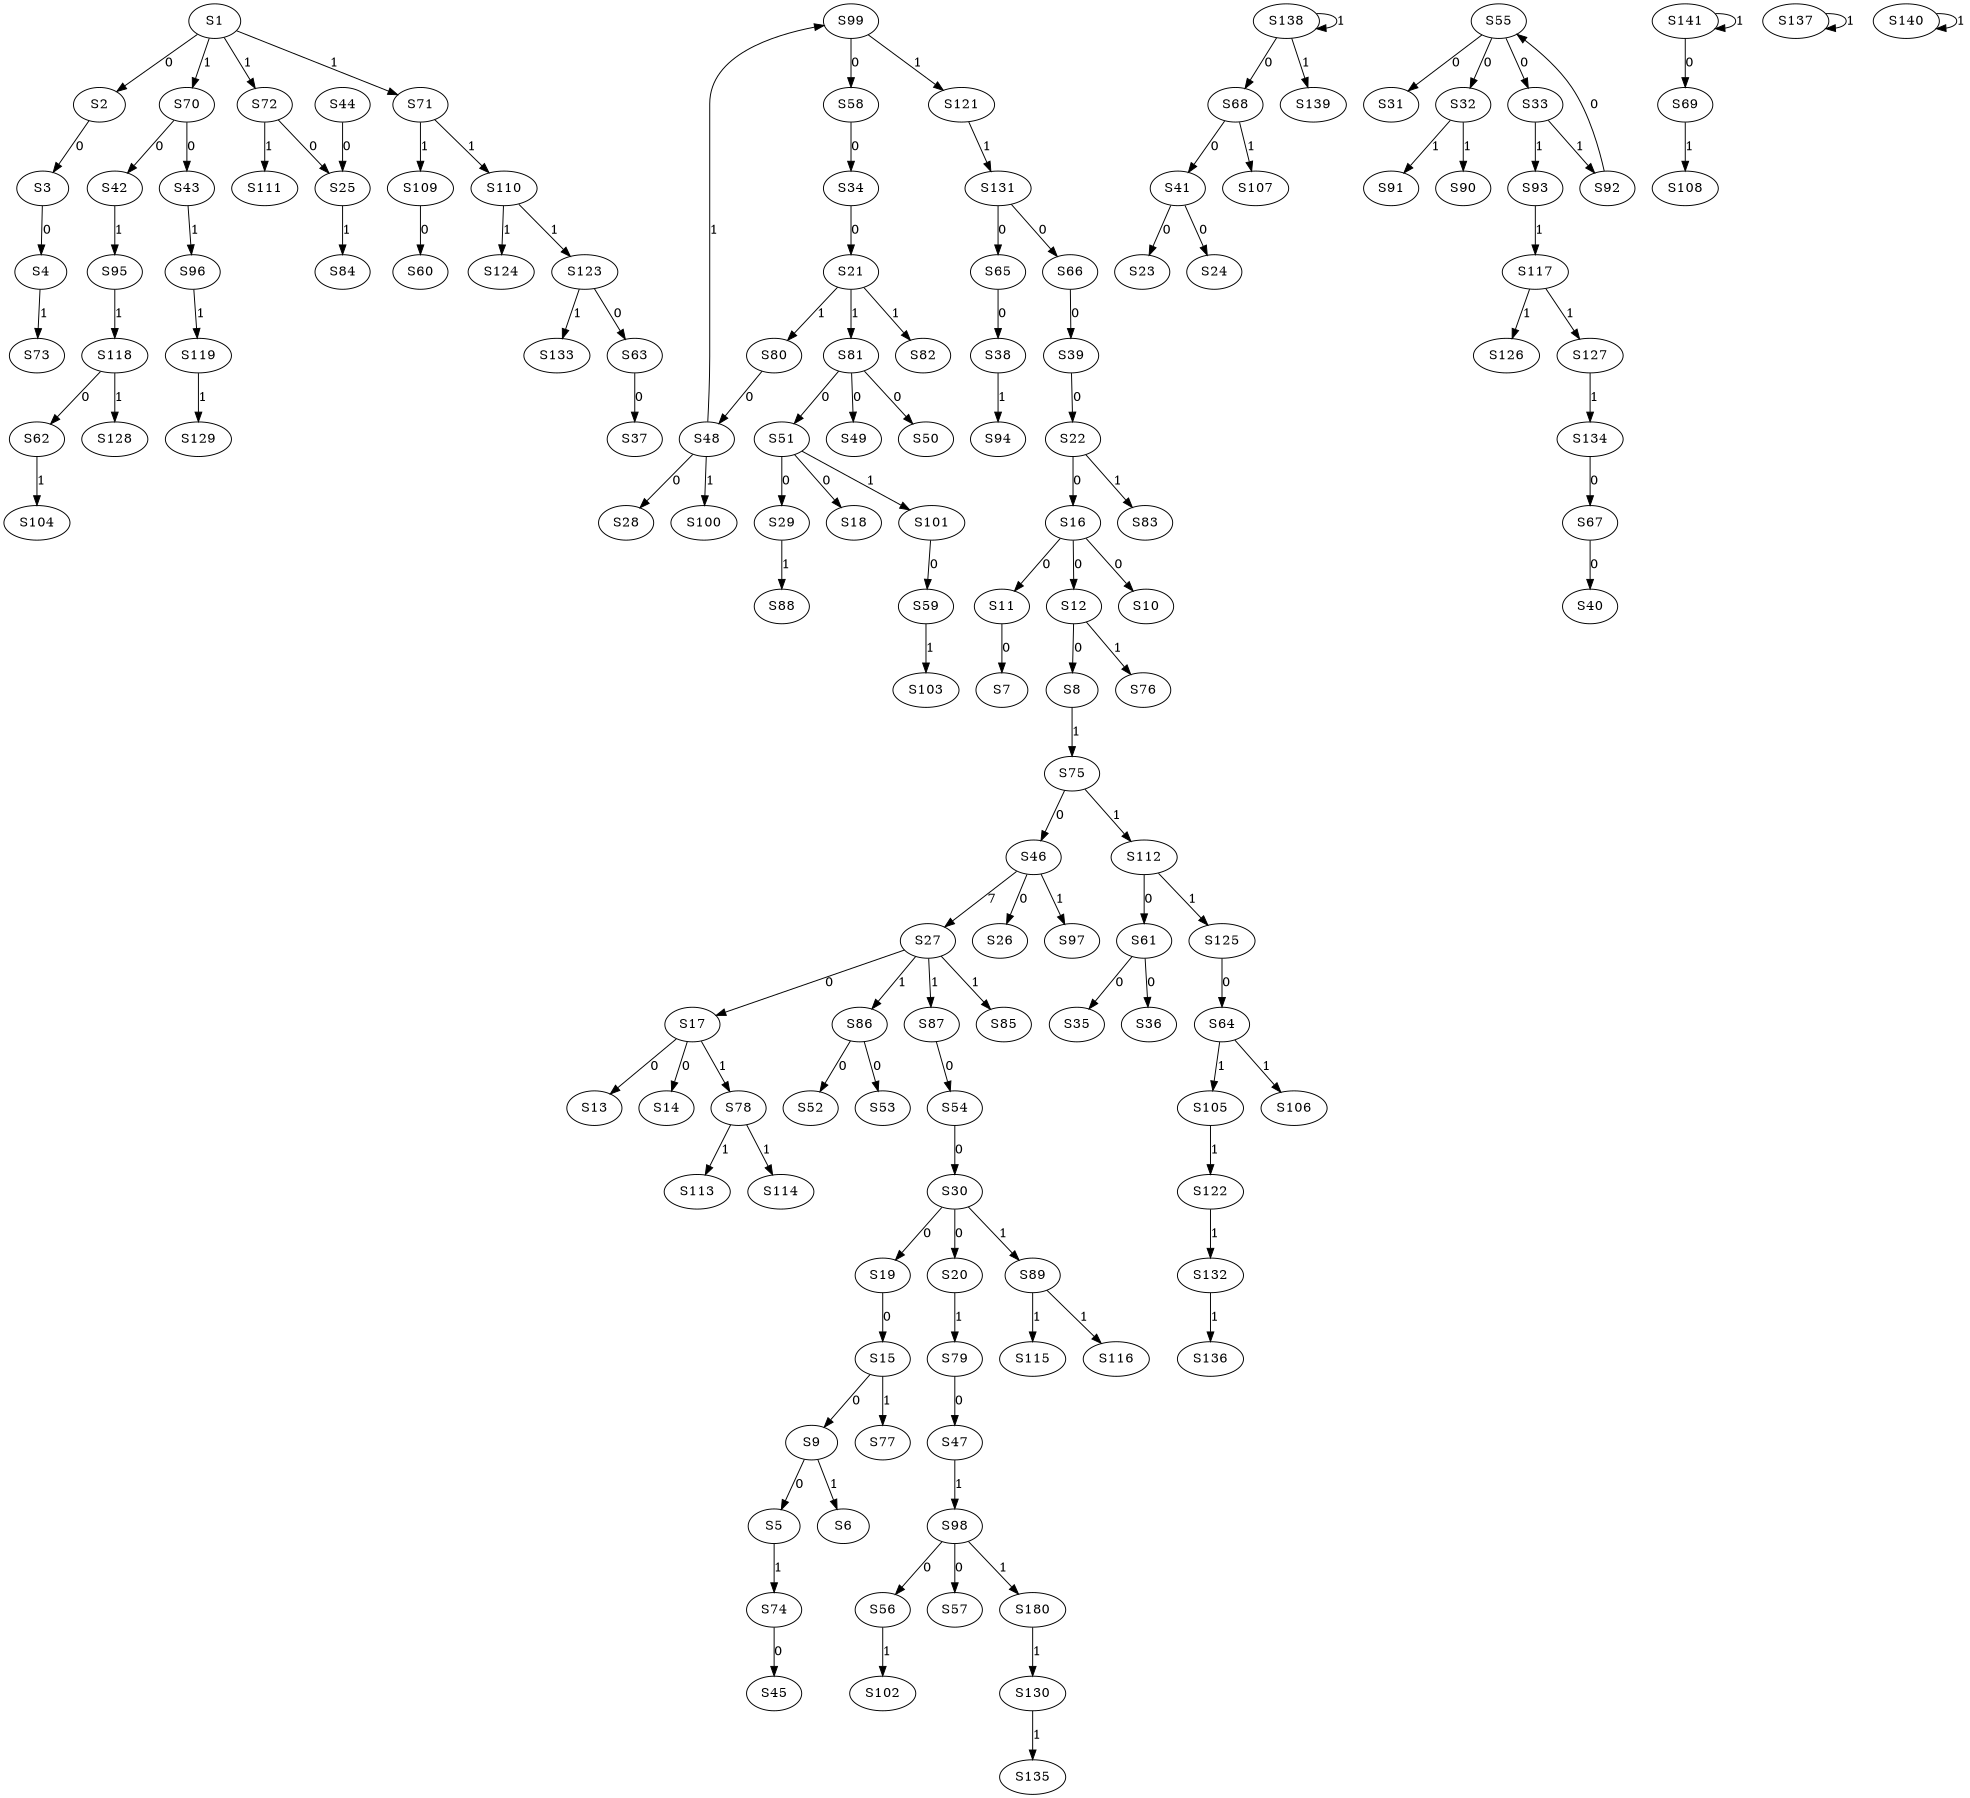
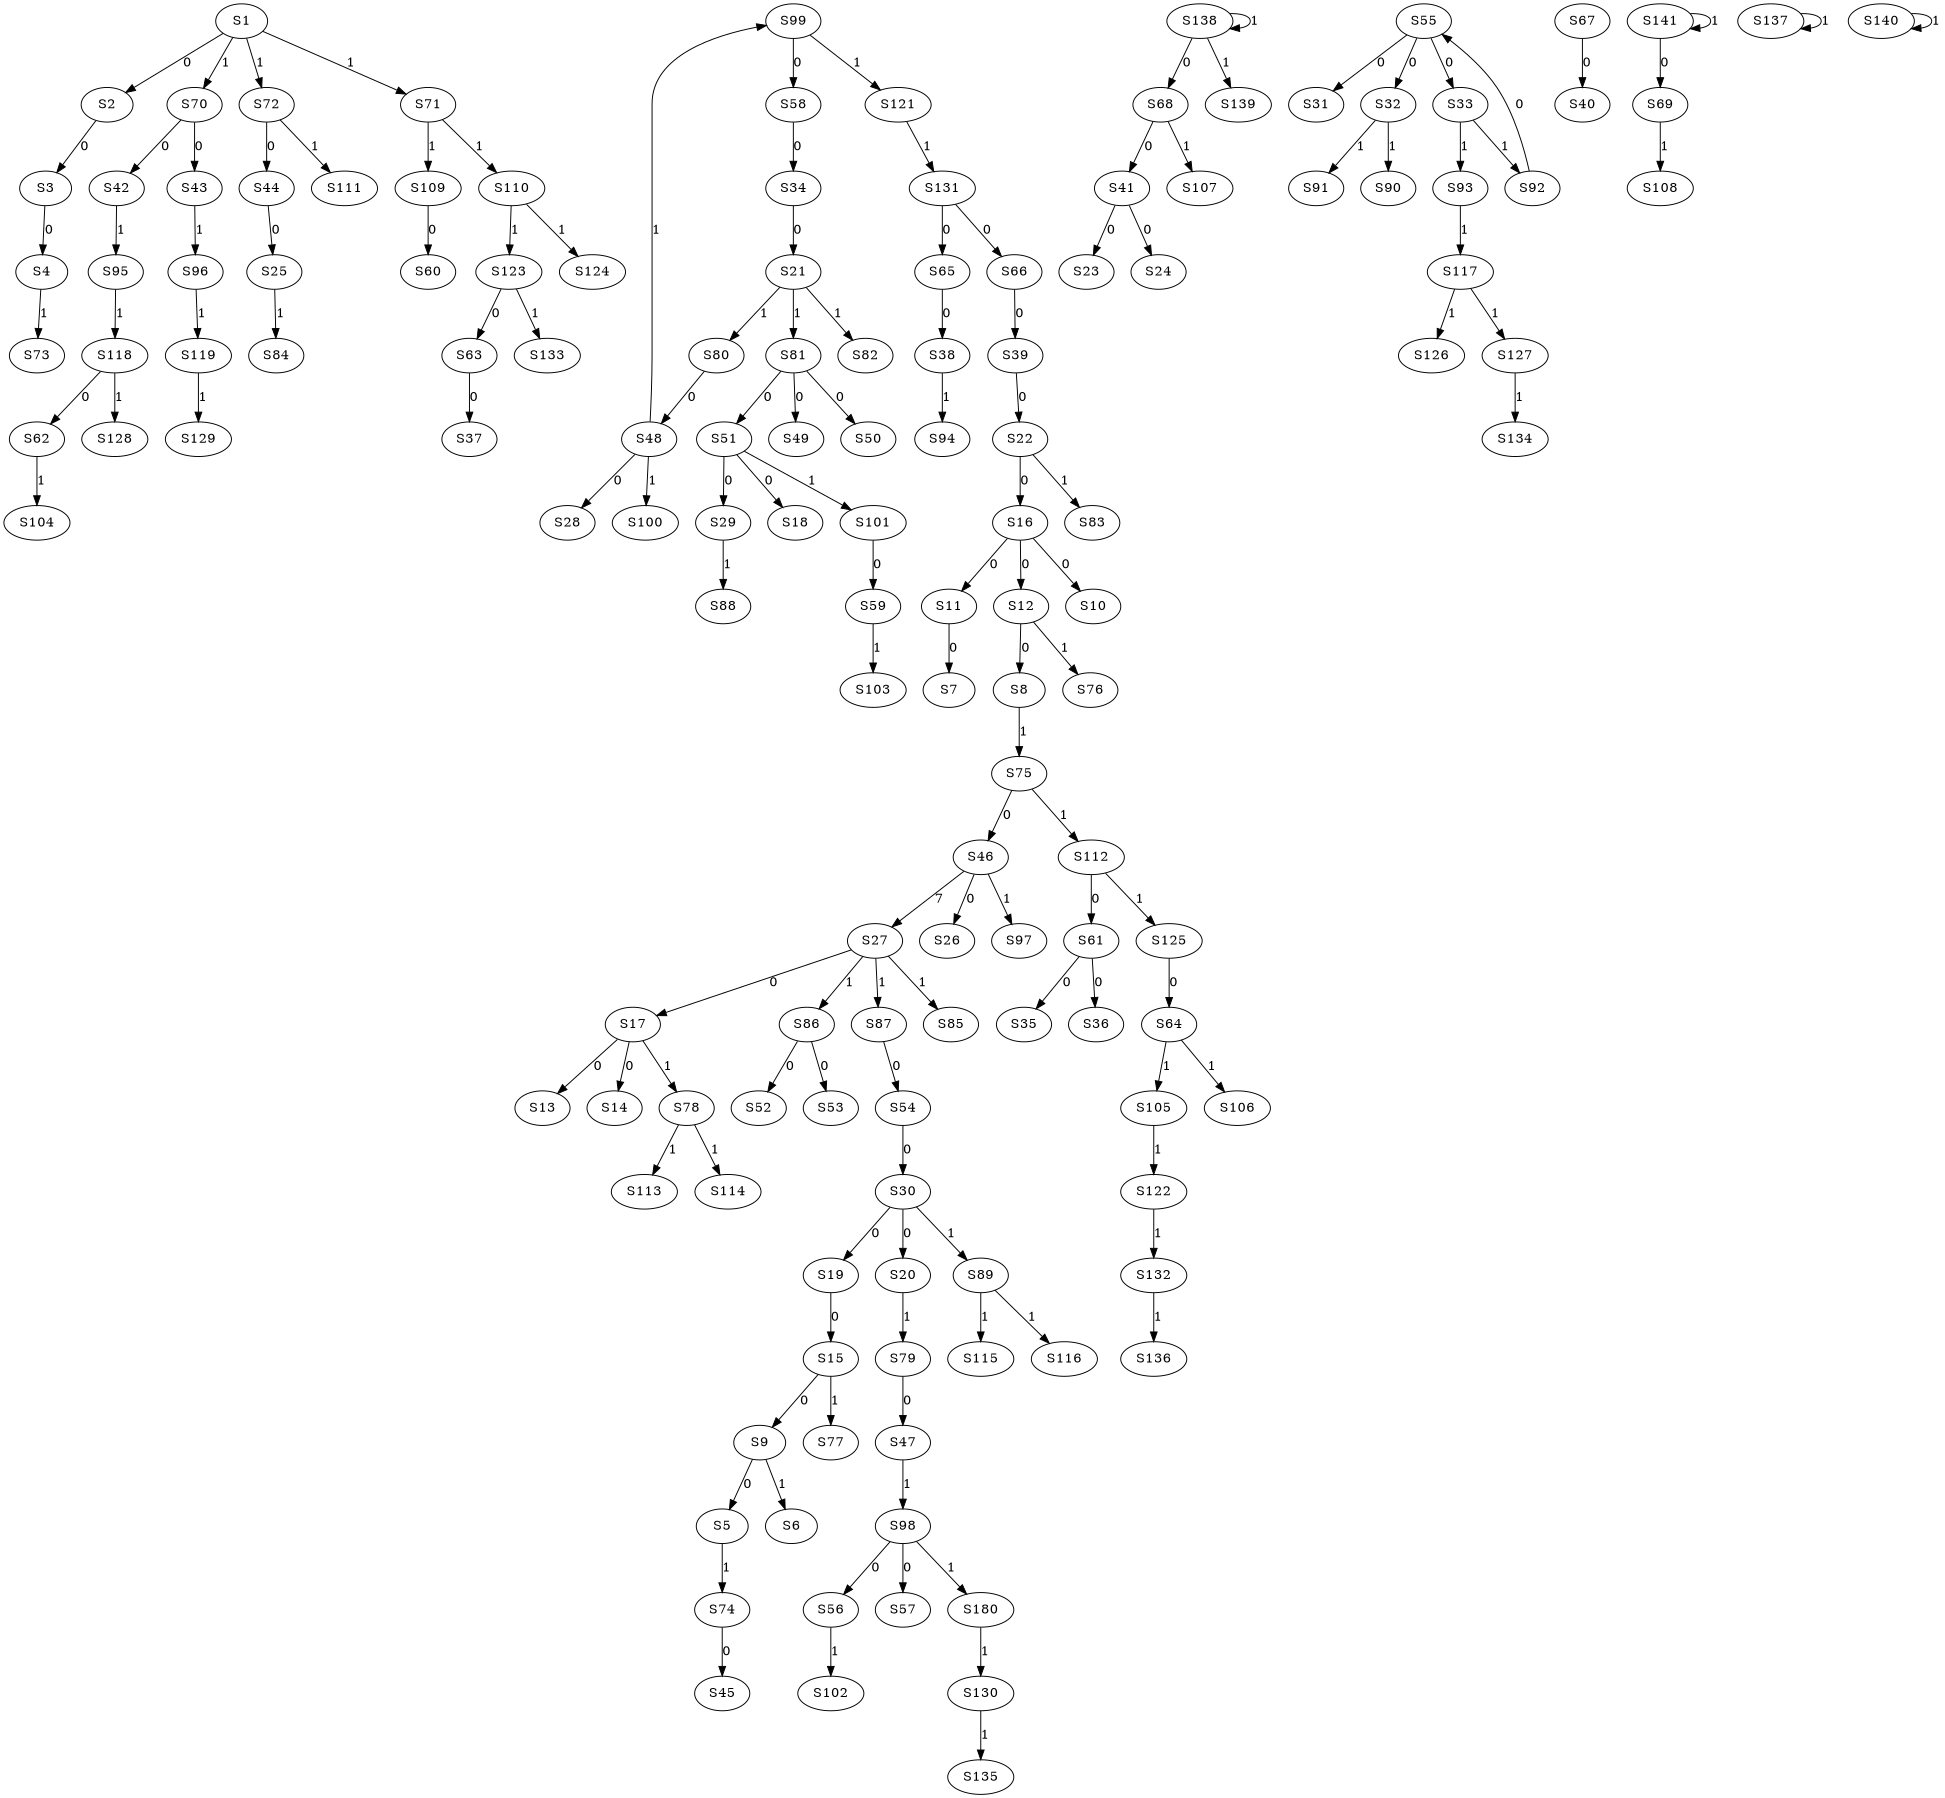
(300, 143) -> (267, 142)
(1590, 476) -> none
